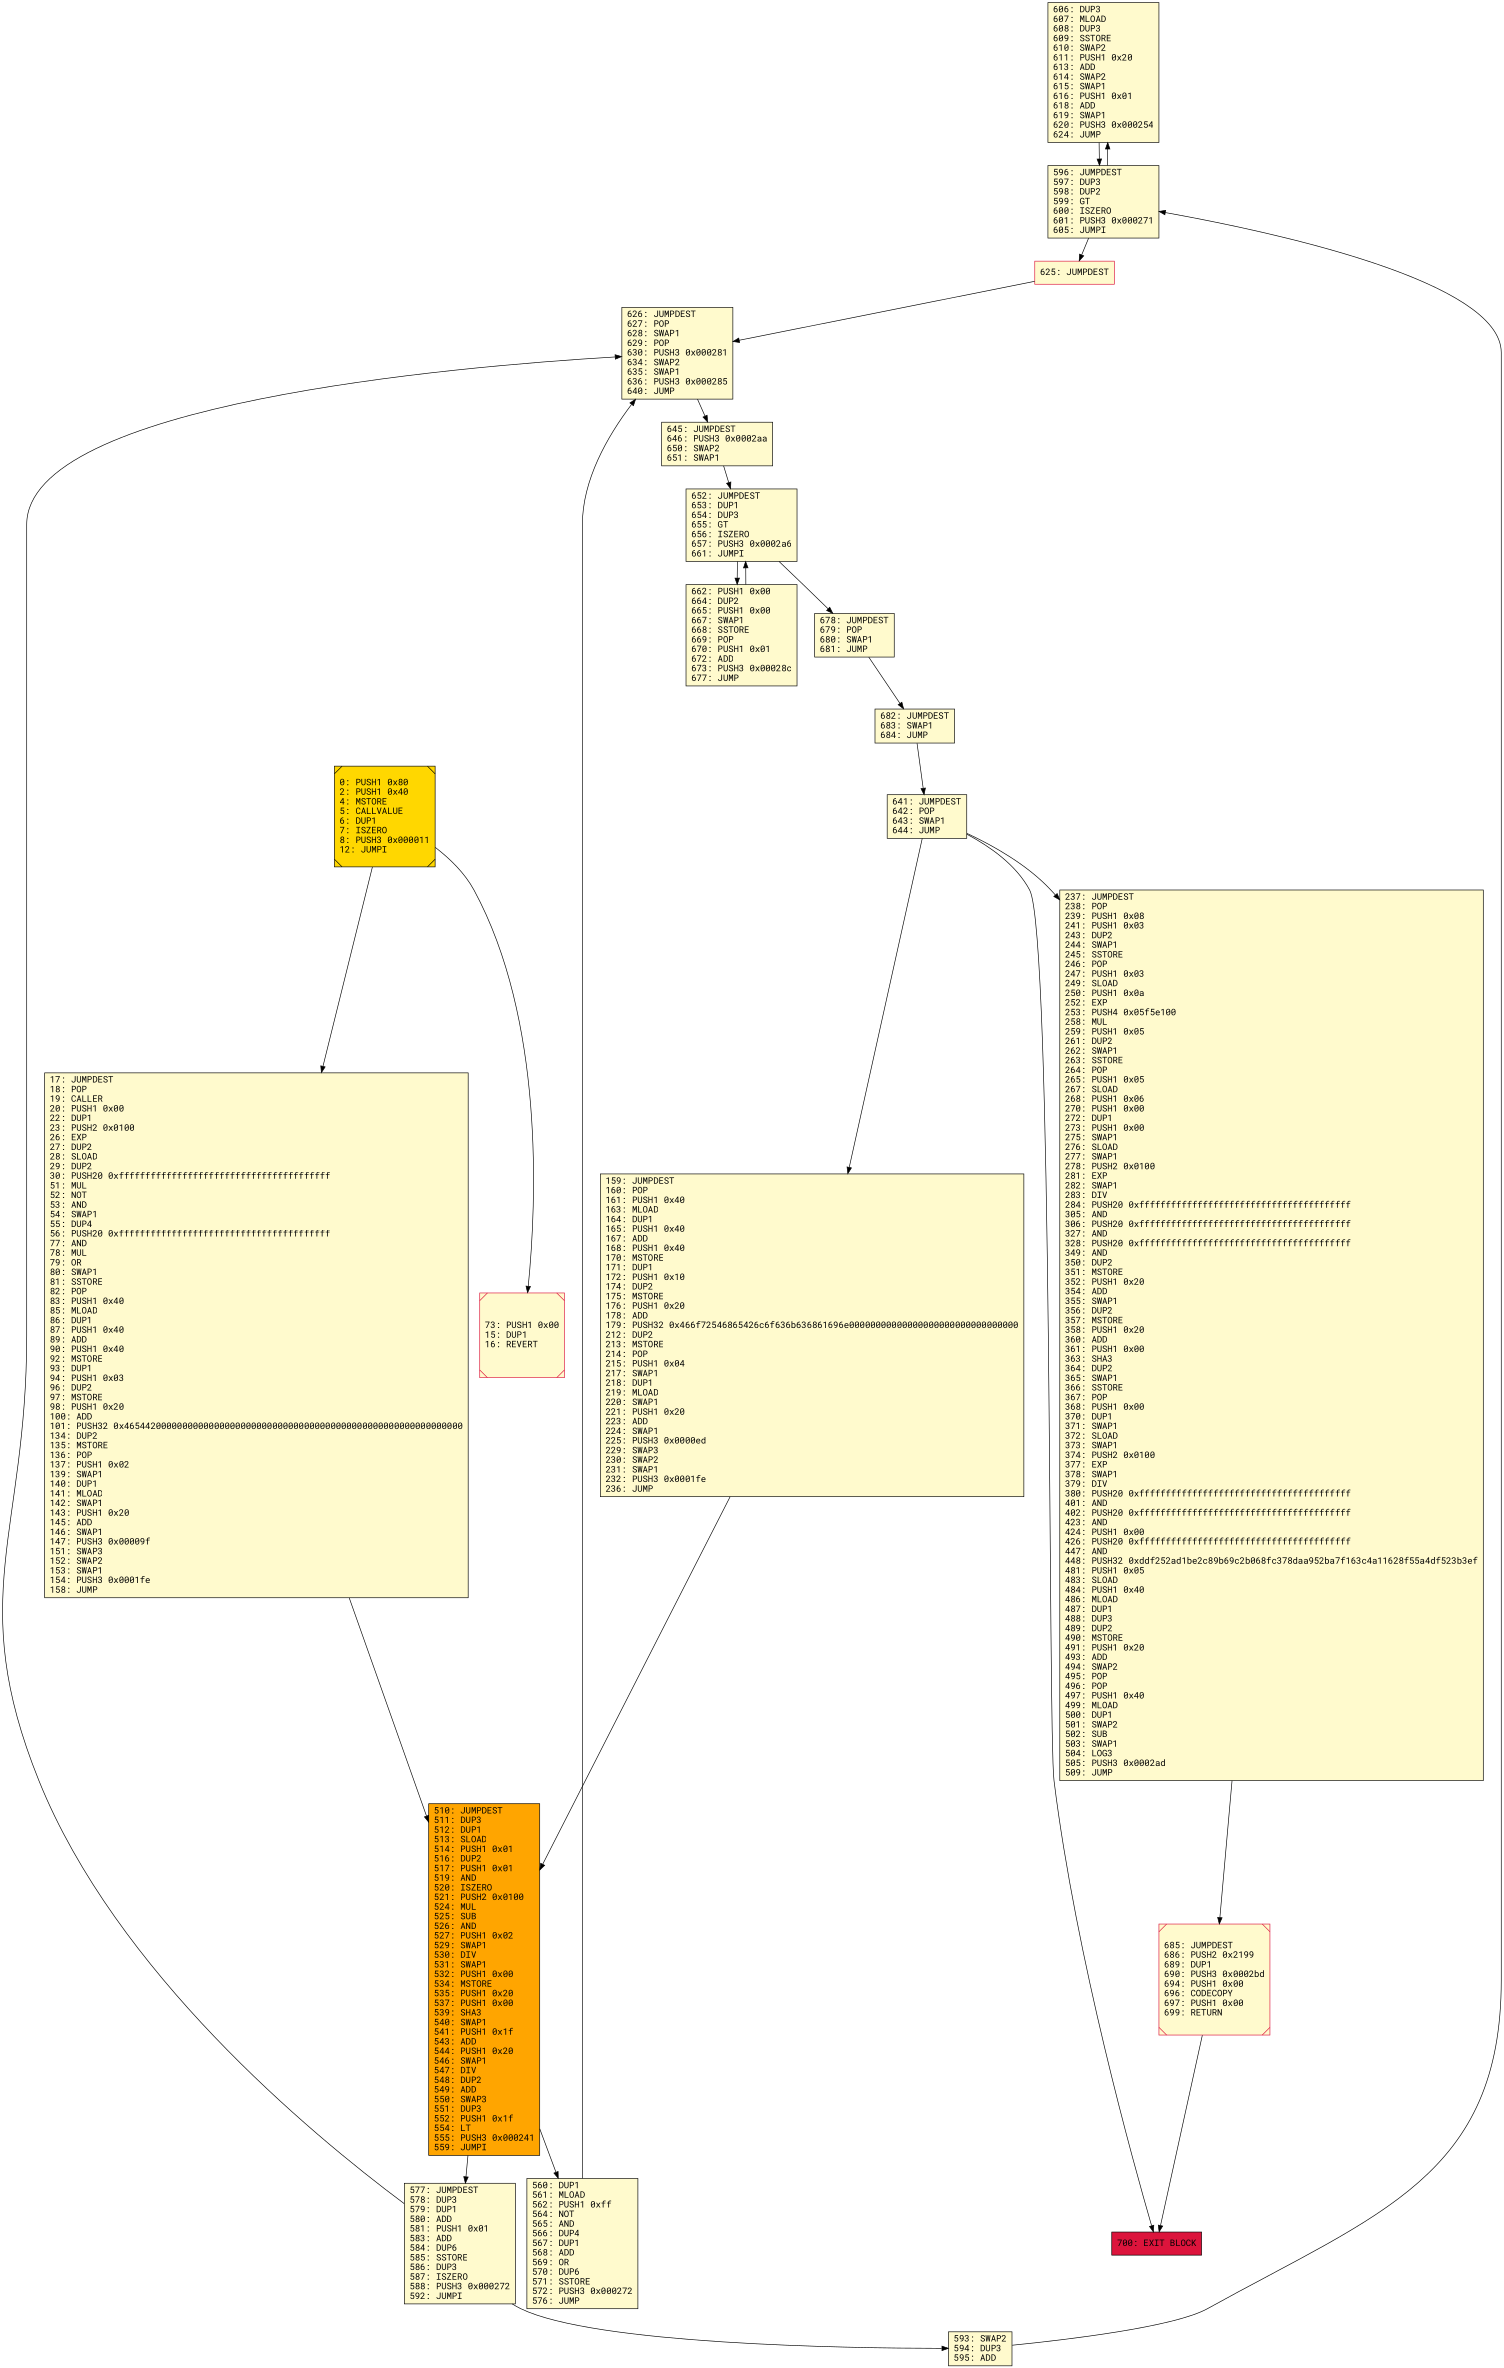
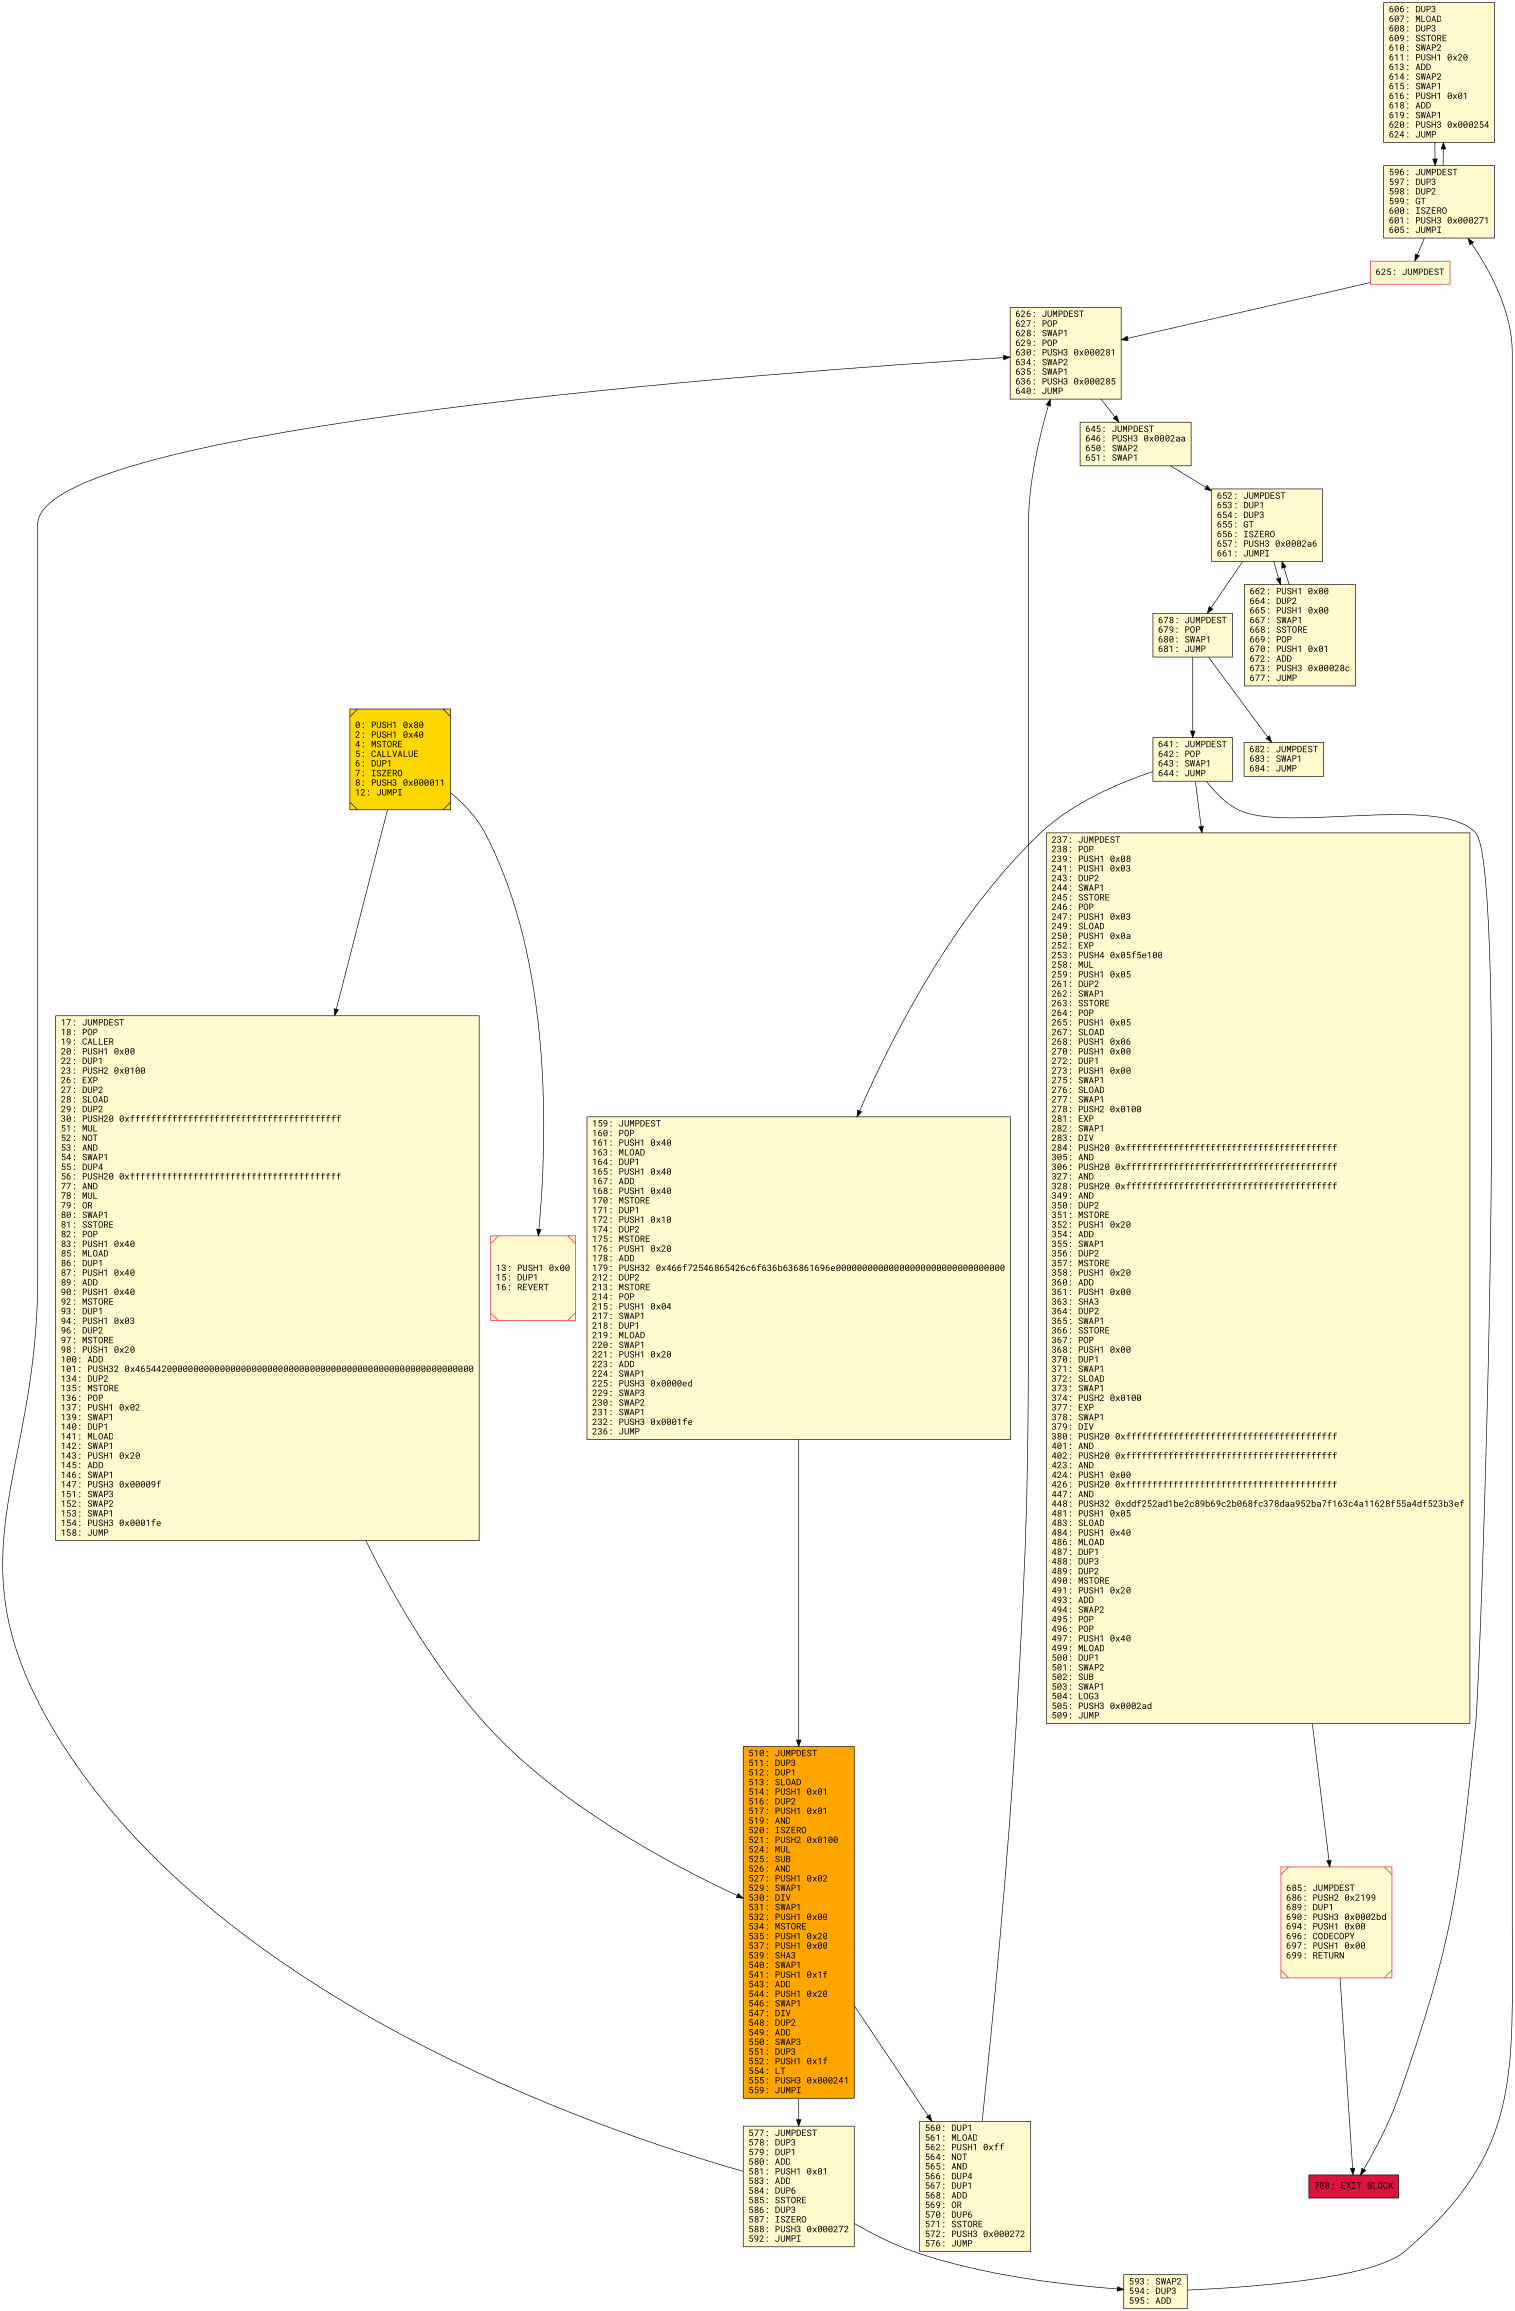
(920, 766) -> (1193, 694)
(522, 1335) -> (533, 1278)
